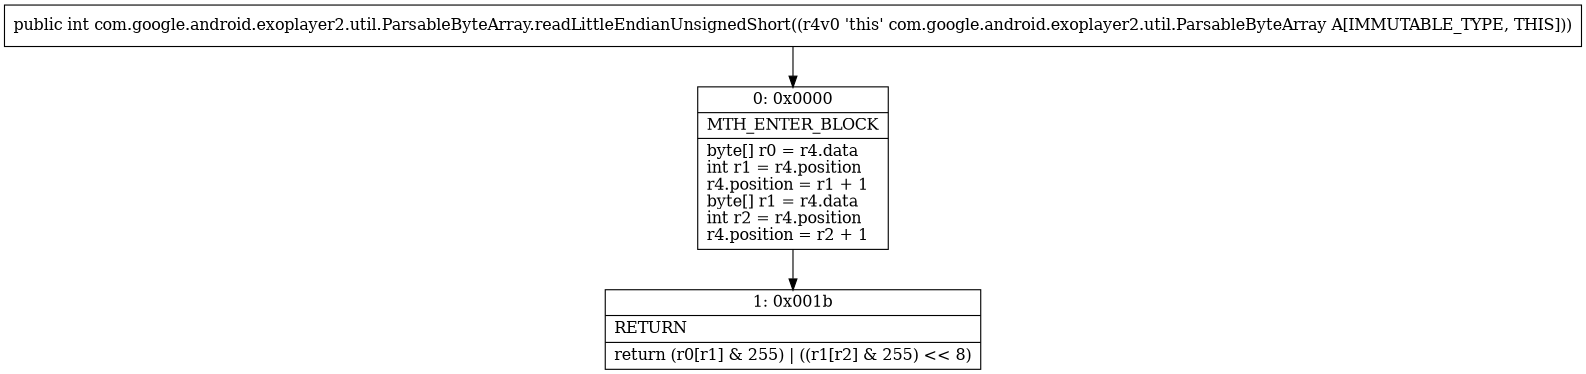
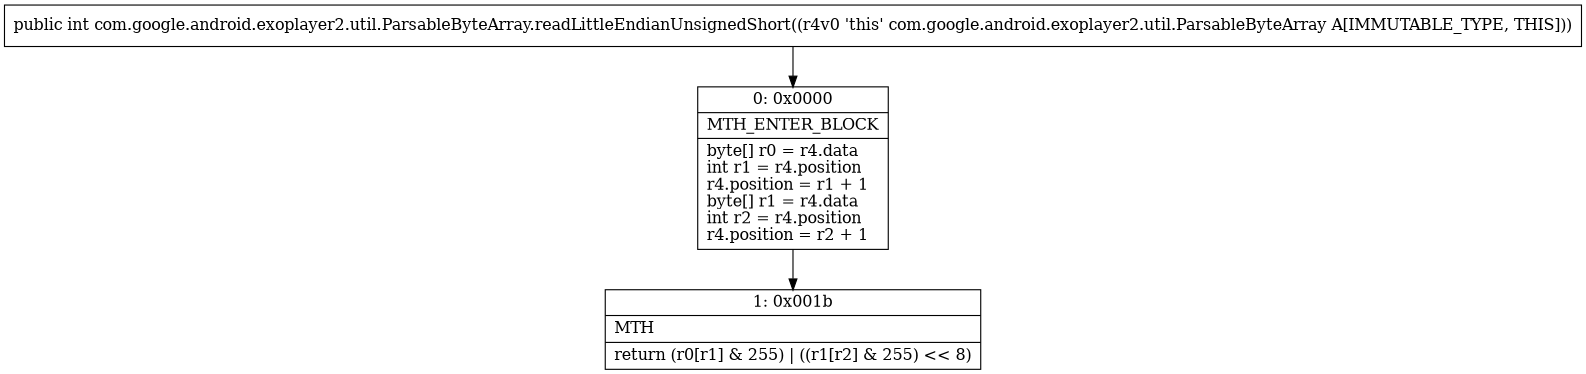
(651, 328) -> (634, 328)
